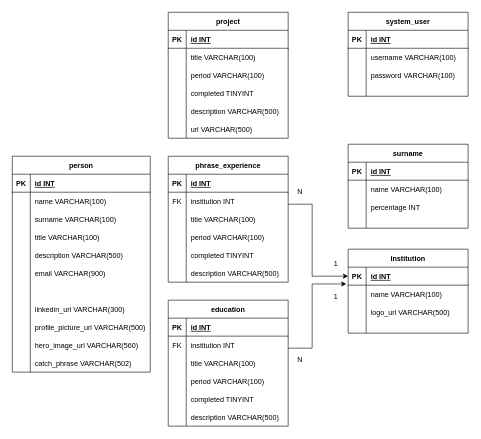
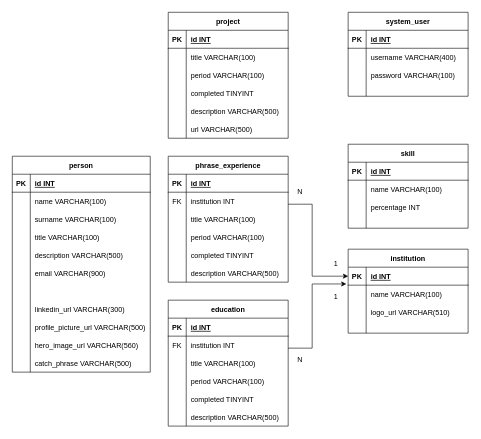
(412, 58) -> (412, 58)
(408, 154) -> (408, 154)
(410, 313) -> (410, 313)
(84, 364) -> (84, 364)
